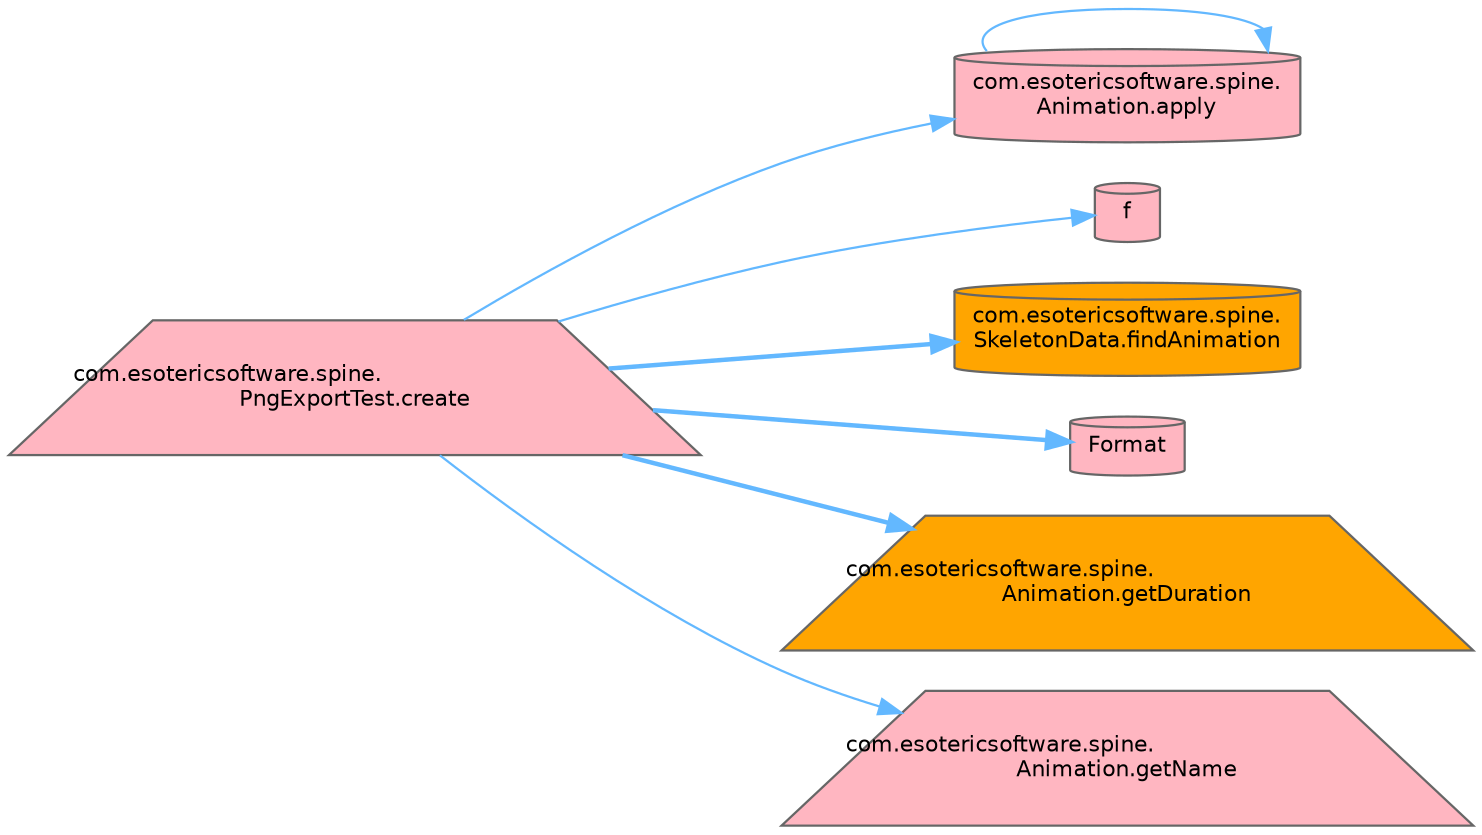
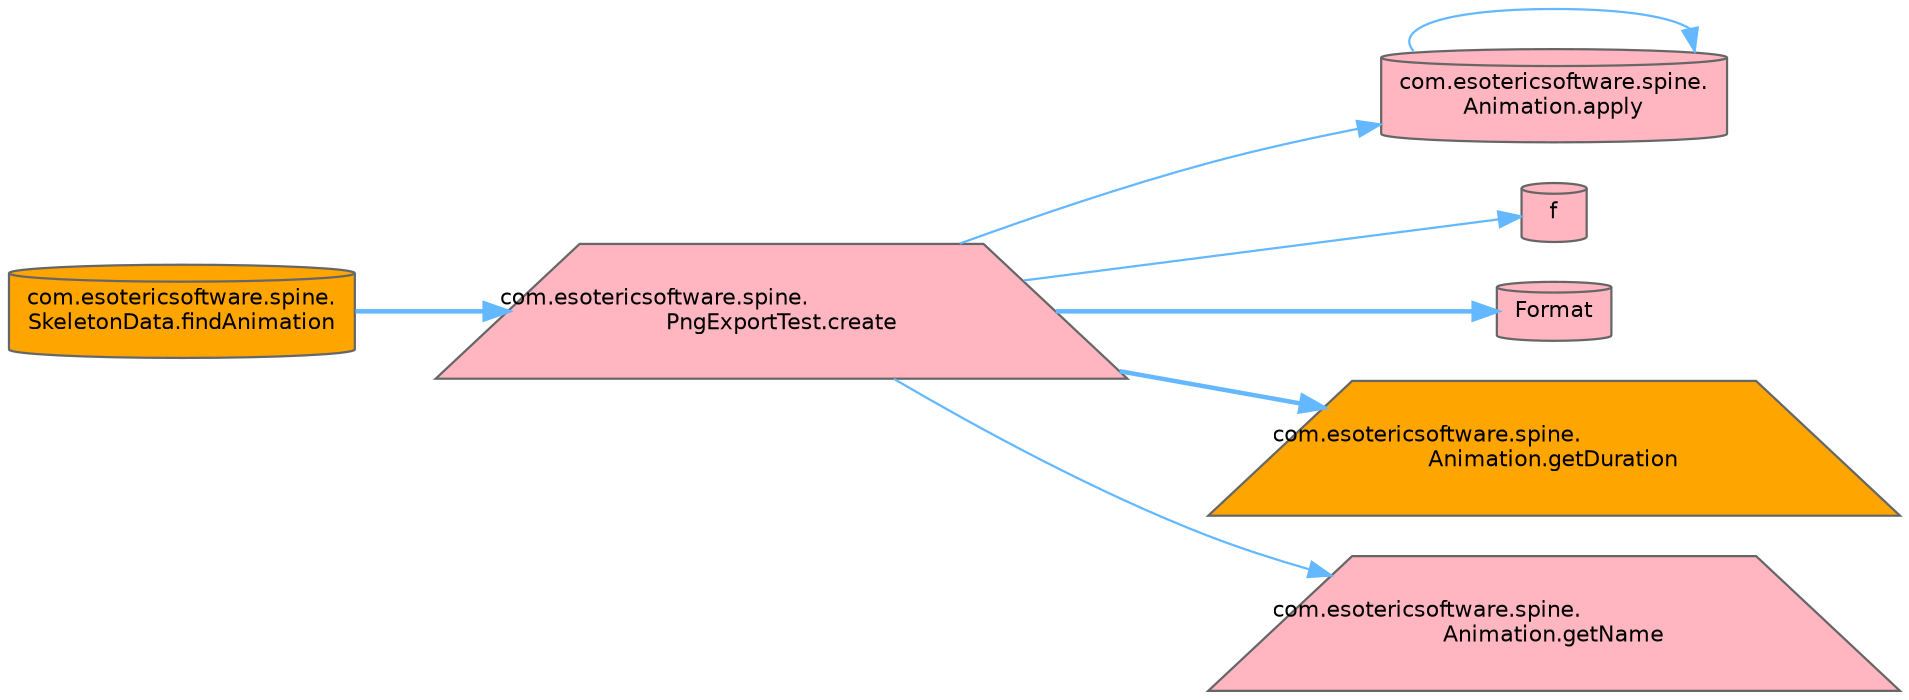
(770, 356) -> (420, 311)
